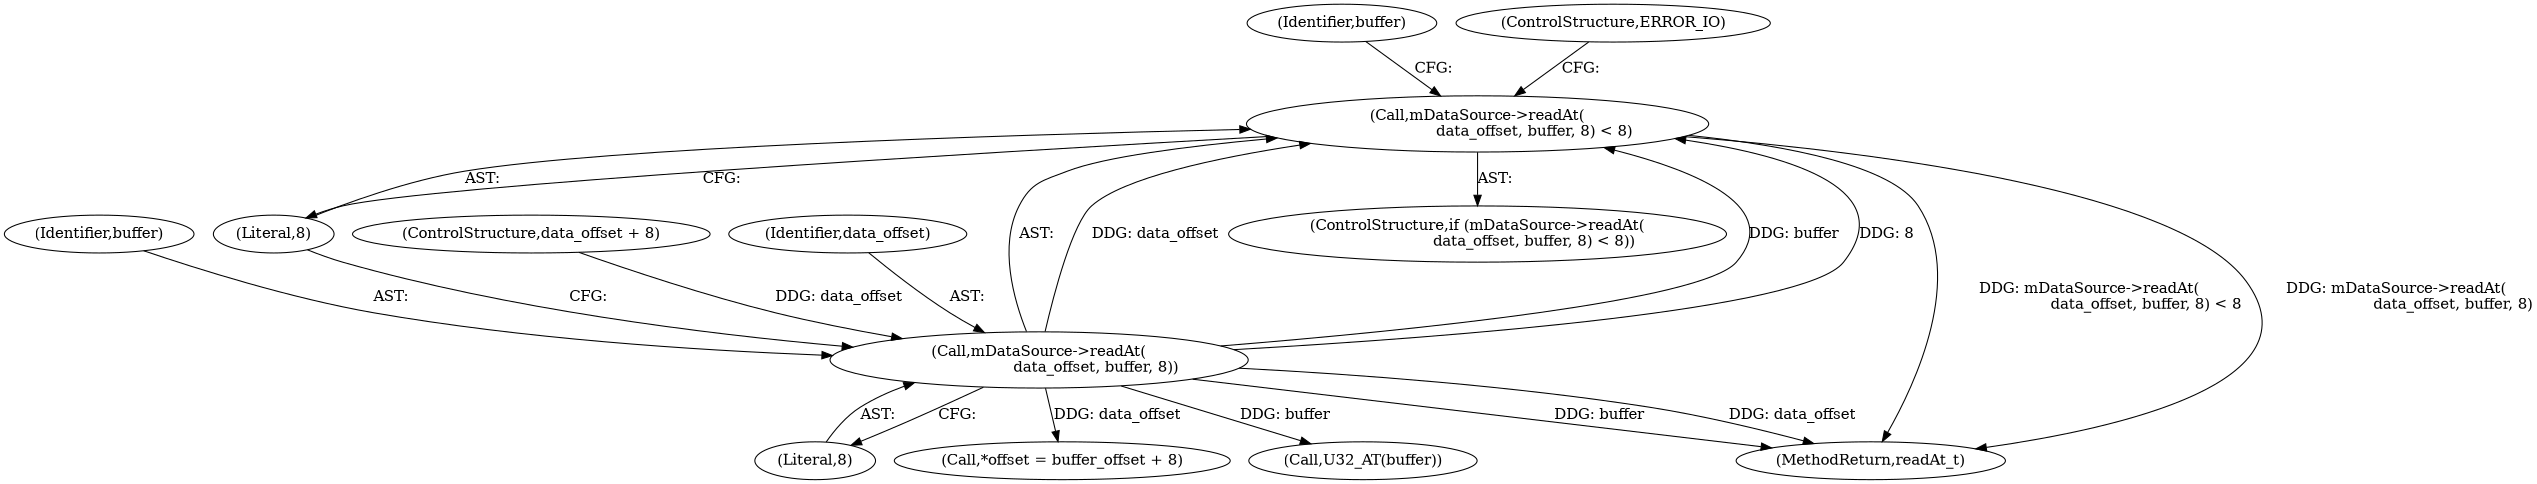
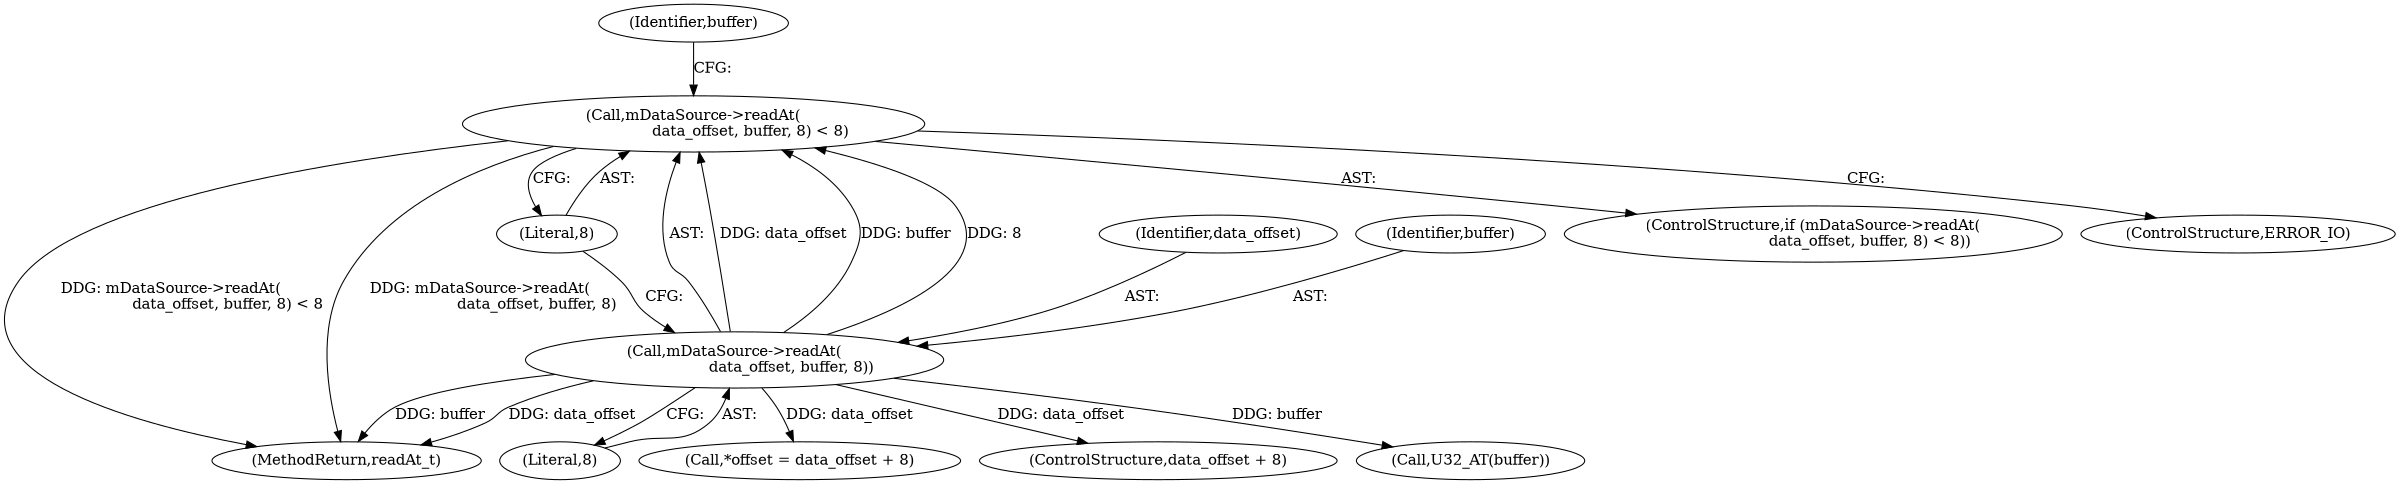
(1556, 66) -> (1533, 160)
(733, 302) -> (957, 413)
(1062, 461) -> (800, 461)
